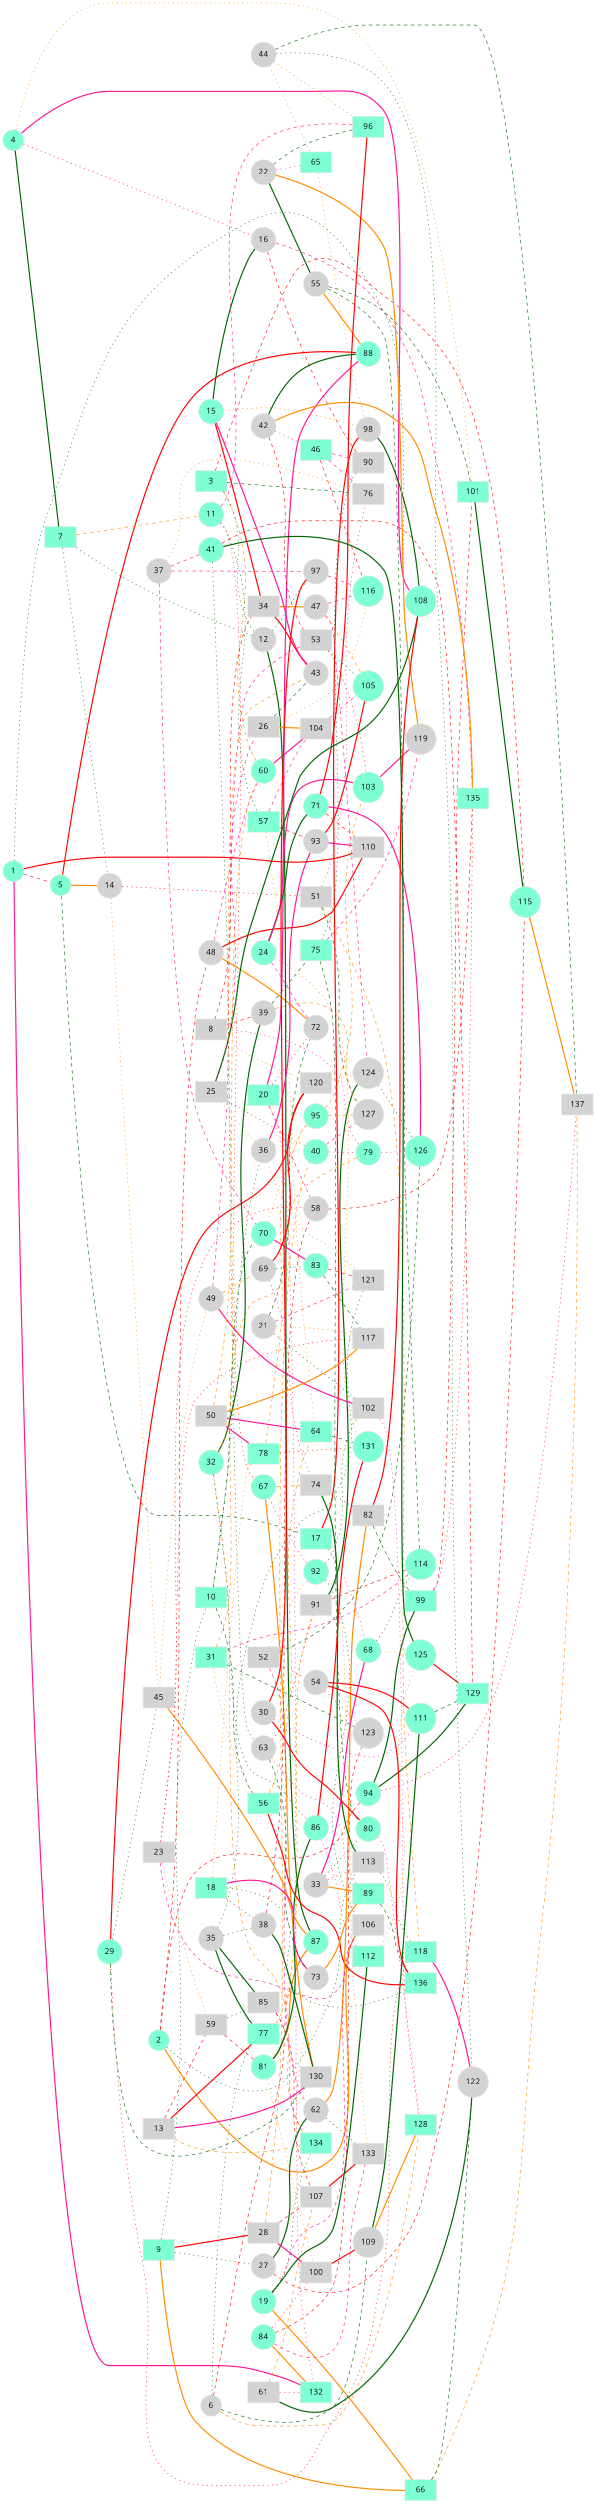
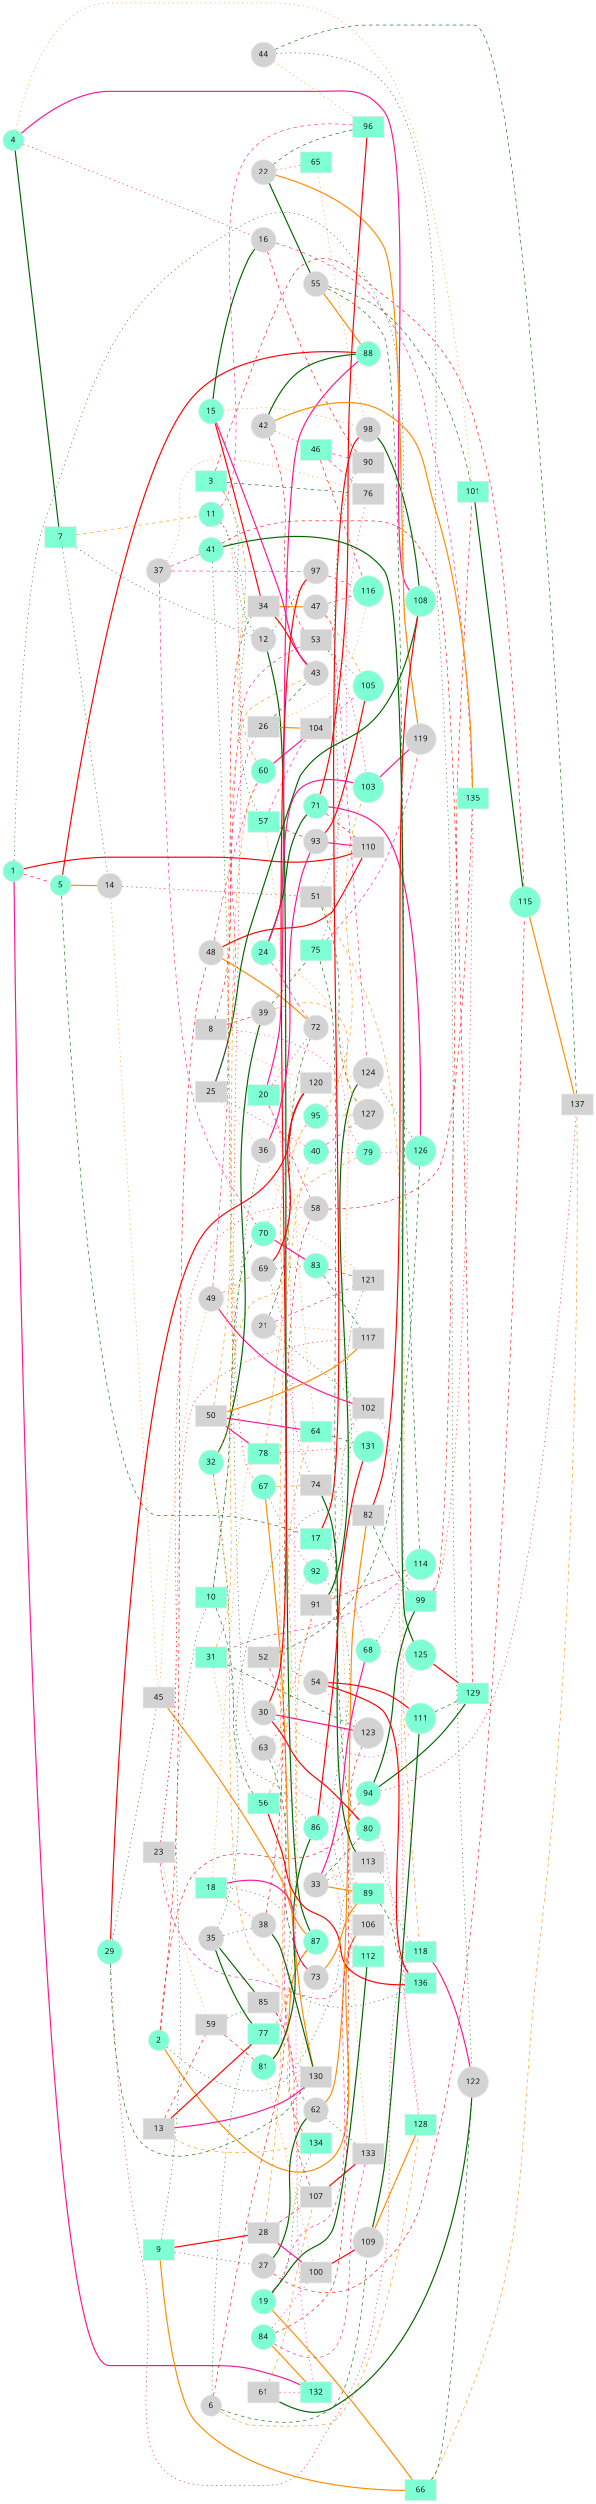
(290, 109) -> none
none -> (315, 1723)
(341, 1858) -> (341, 1858)
